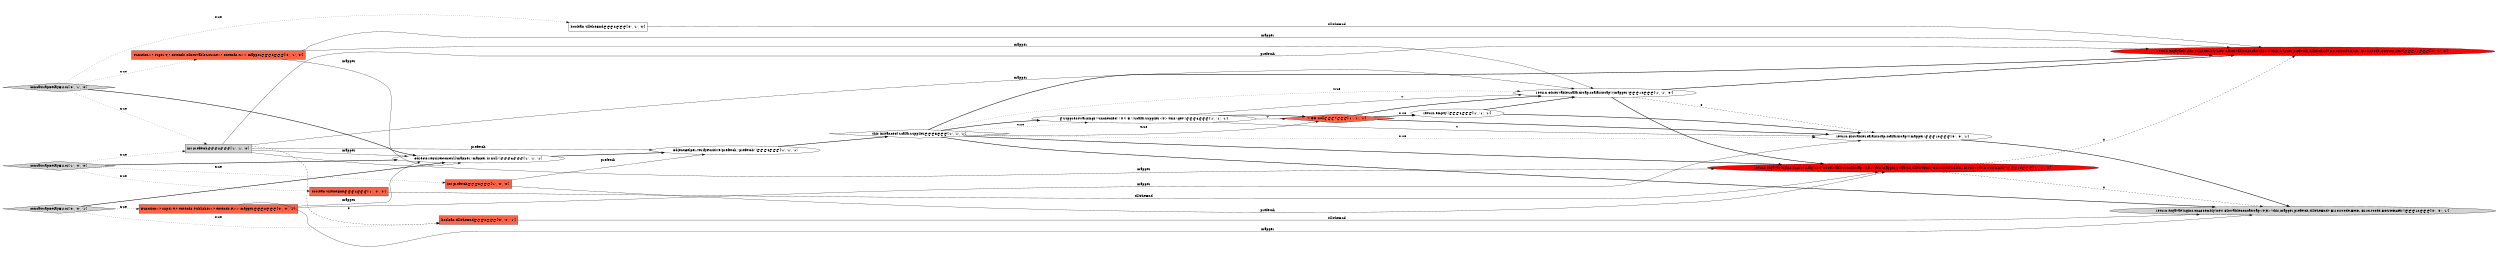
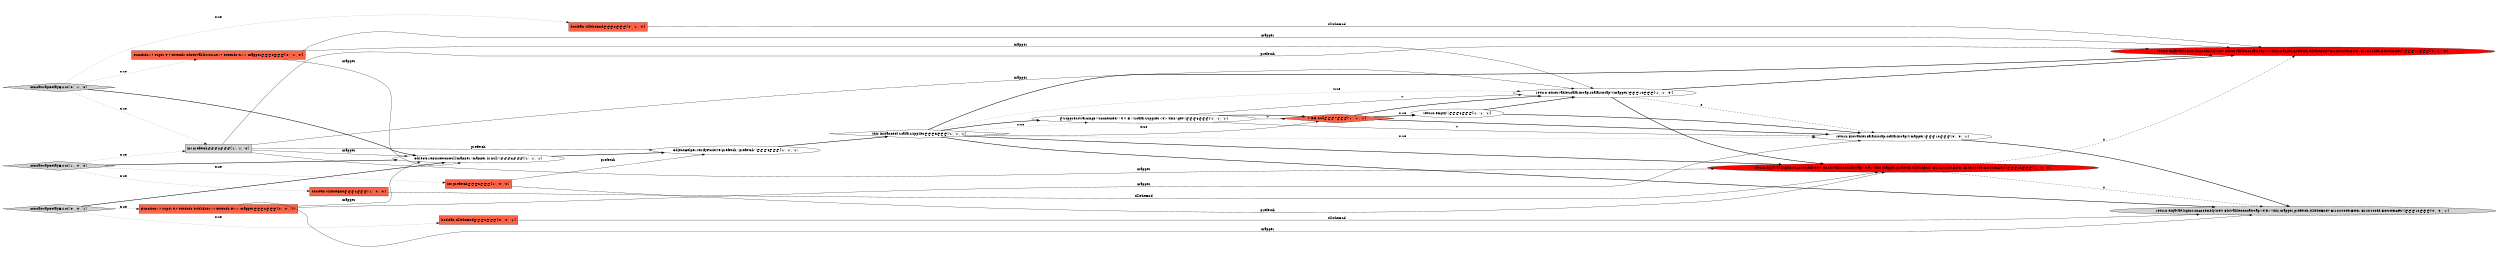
(608, 27) -> (608, 27)
(321, 216) -> none
